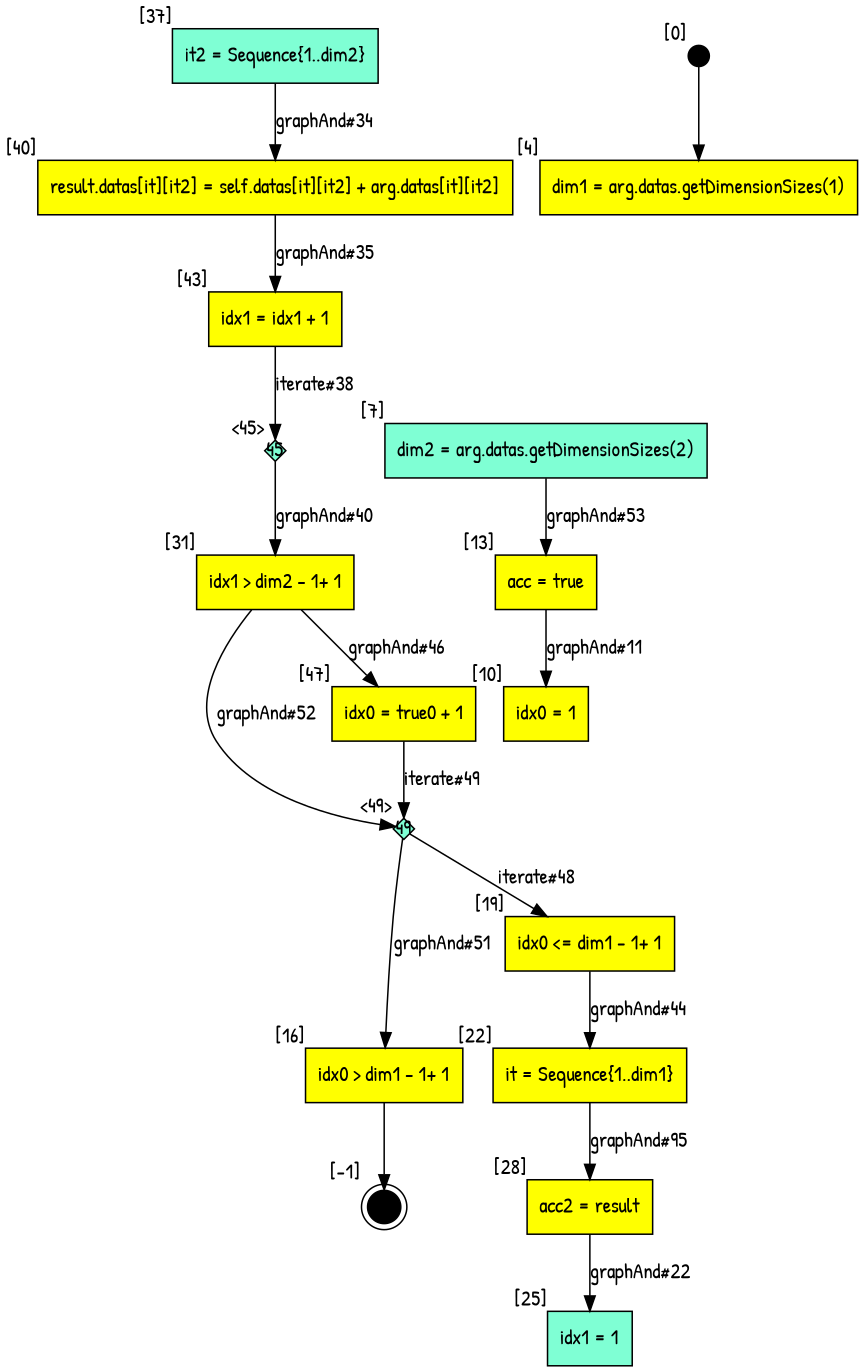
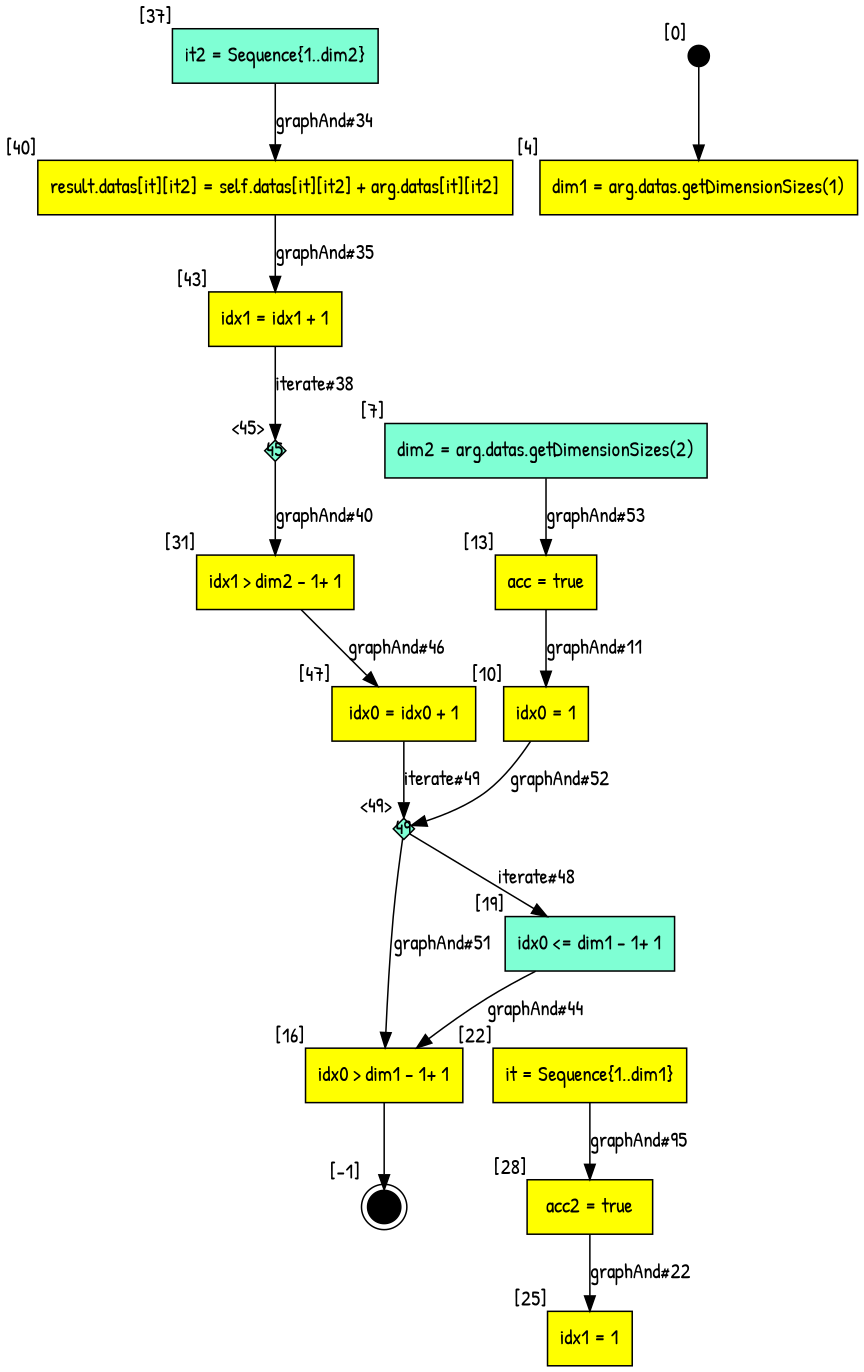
(404, 714) -> (404, 714)
(230, 758) -> (486, 791)
(590, 944) -> (590, 944)
(590, 1002) -> (481, 1002)
(590, 1207) -> (590, 1207)
(590, 1339) -> (590, 1339)
